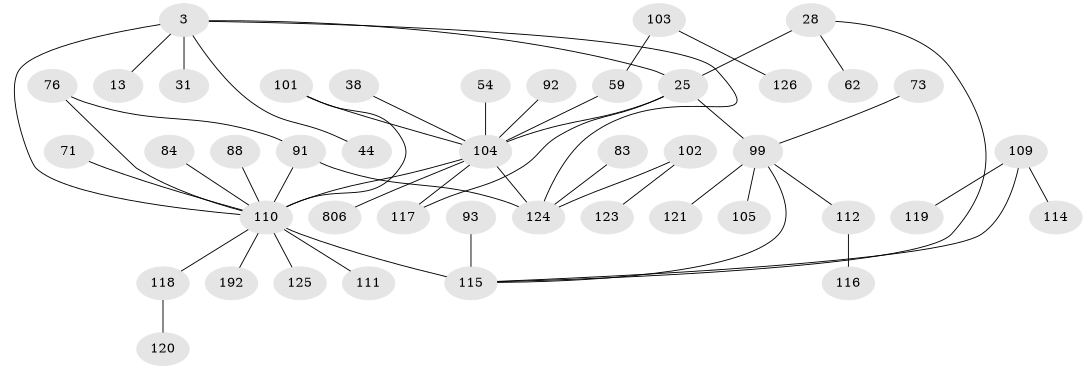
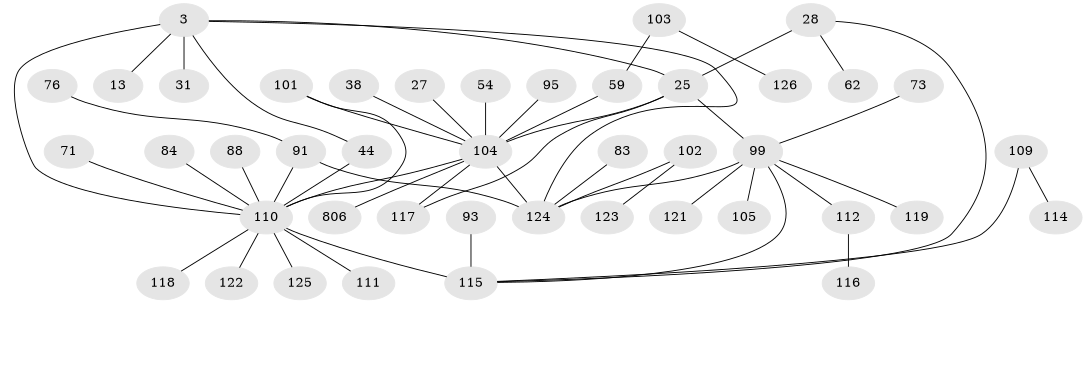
none -> (420, 86)
(551, 86) -> (551, 86)
(144, 172) -> (317, 185)
none -> (663, 183)
(969, 185) -> (838, 183)
(232, 283) -> (232, 283)
(163, 349) -> none
